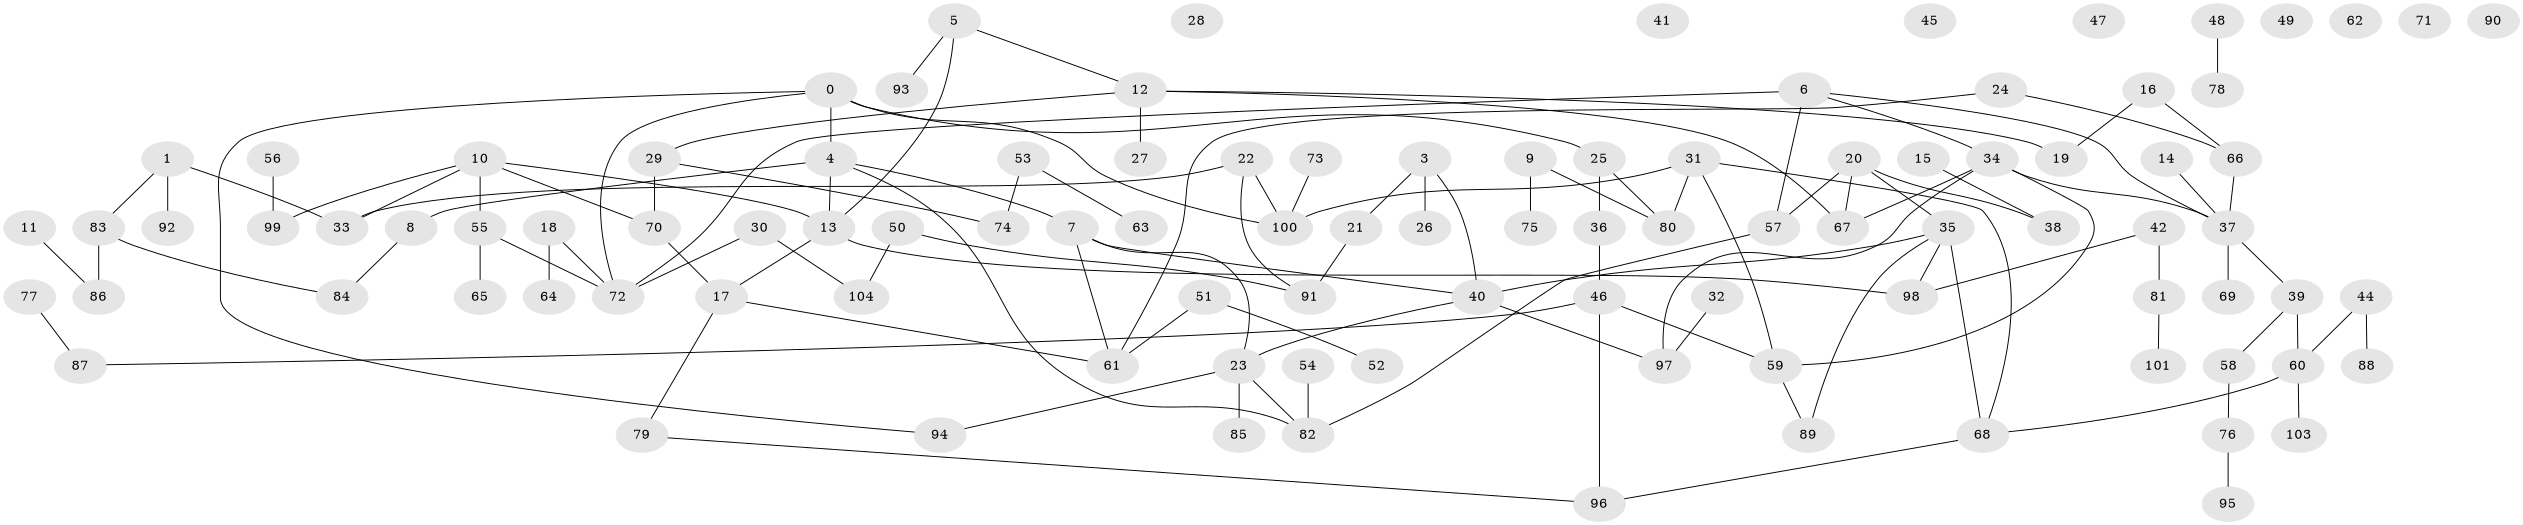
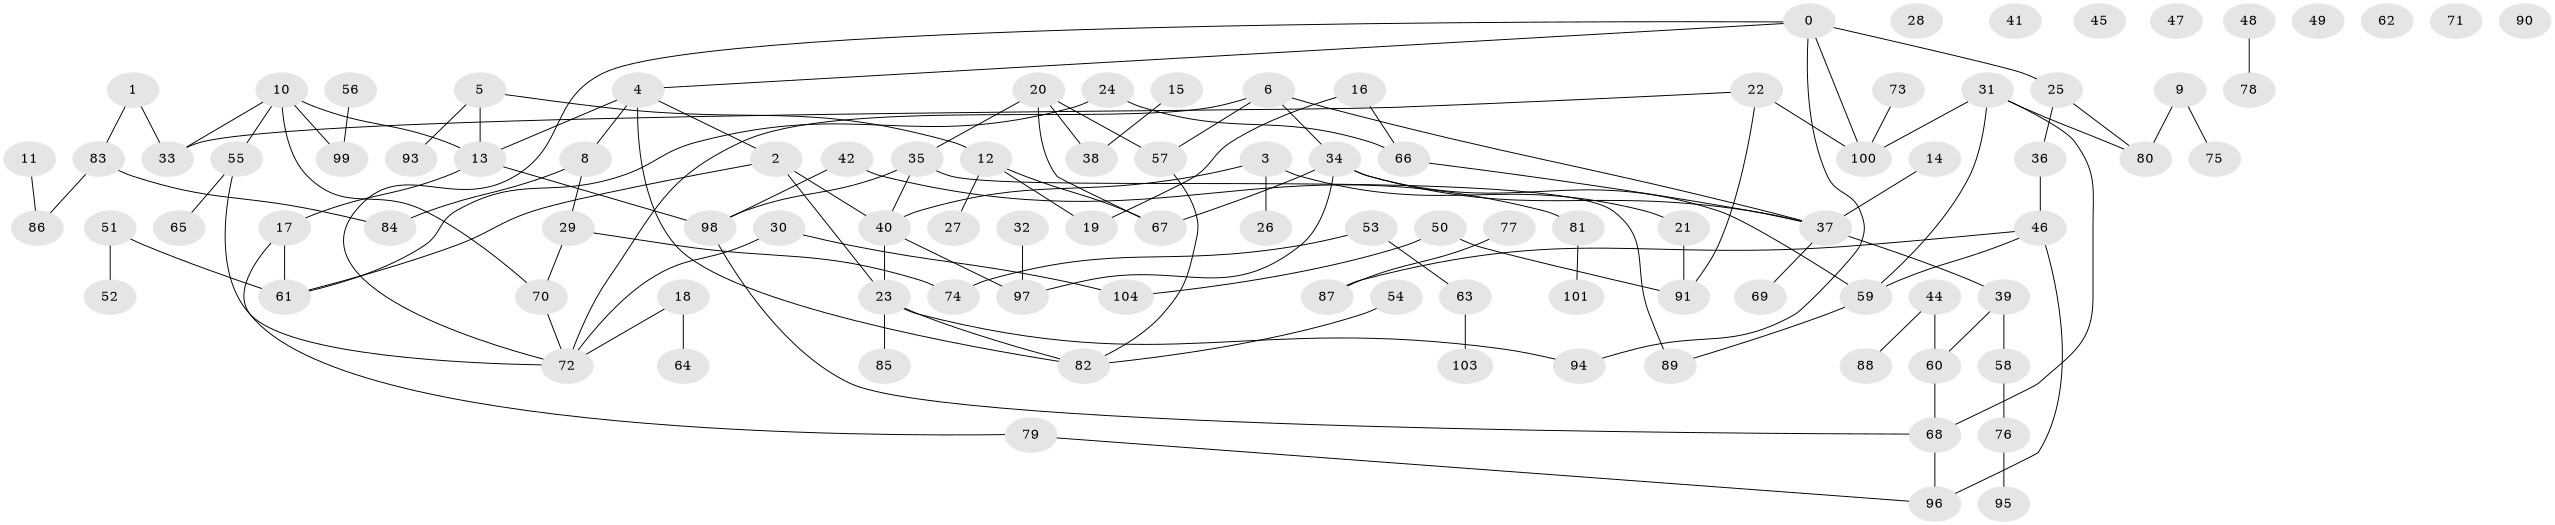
(872, 116) -> (577, 194)
(168, 228) -> none
(1072, 228) -> (776, 159)
(683, 258) -> (554, 331)
(1965, 327) -> (1281, 423)
(2299, 401) -> (1465, 332)
